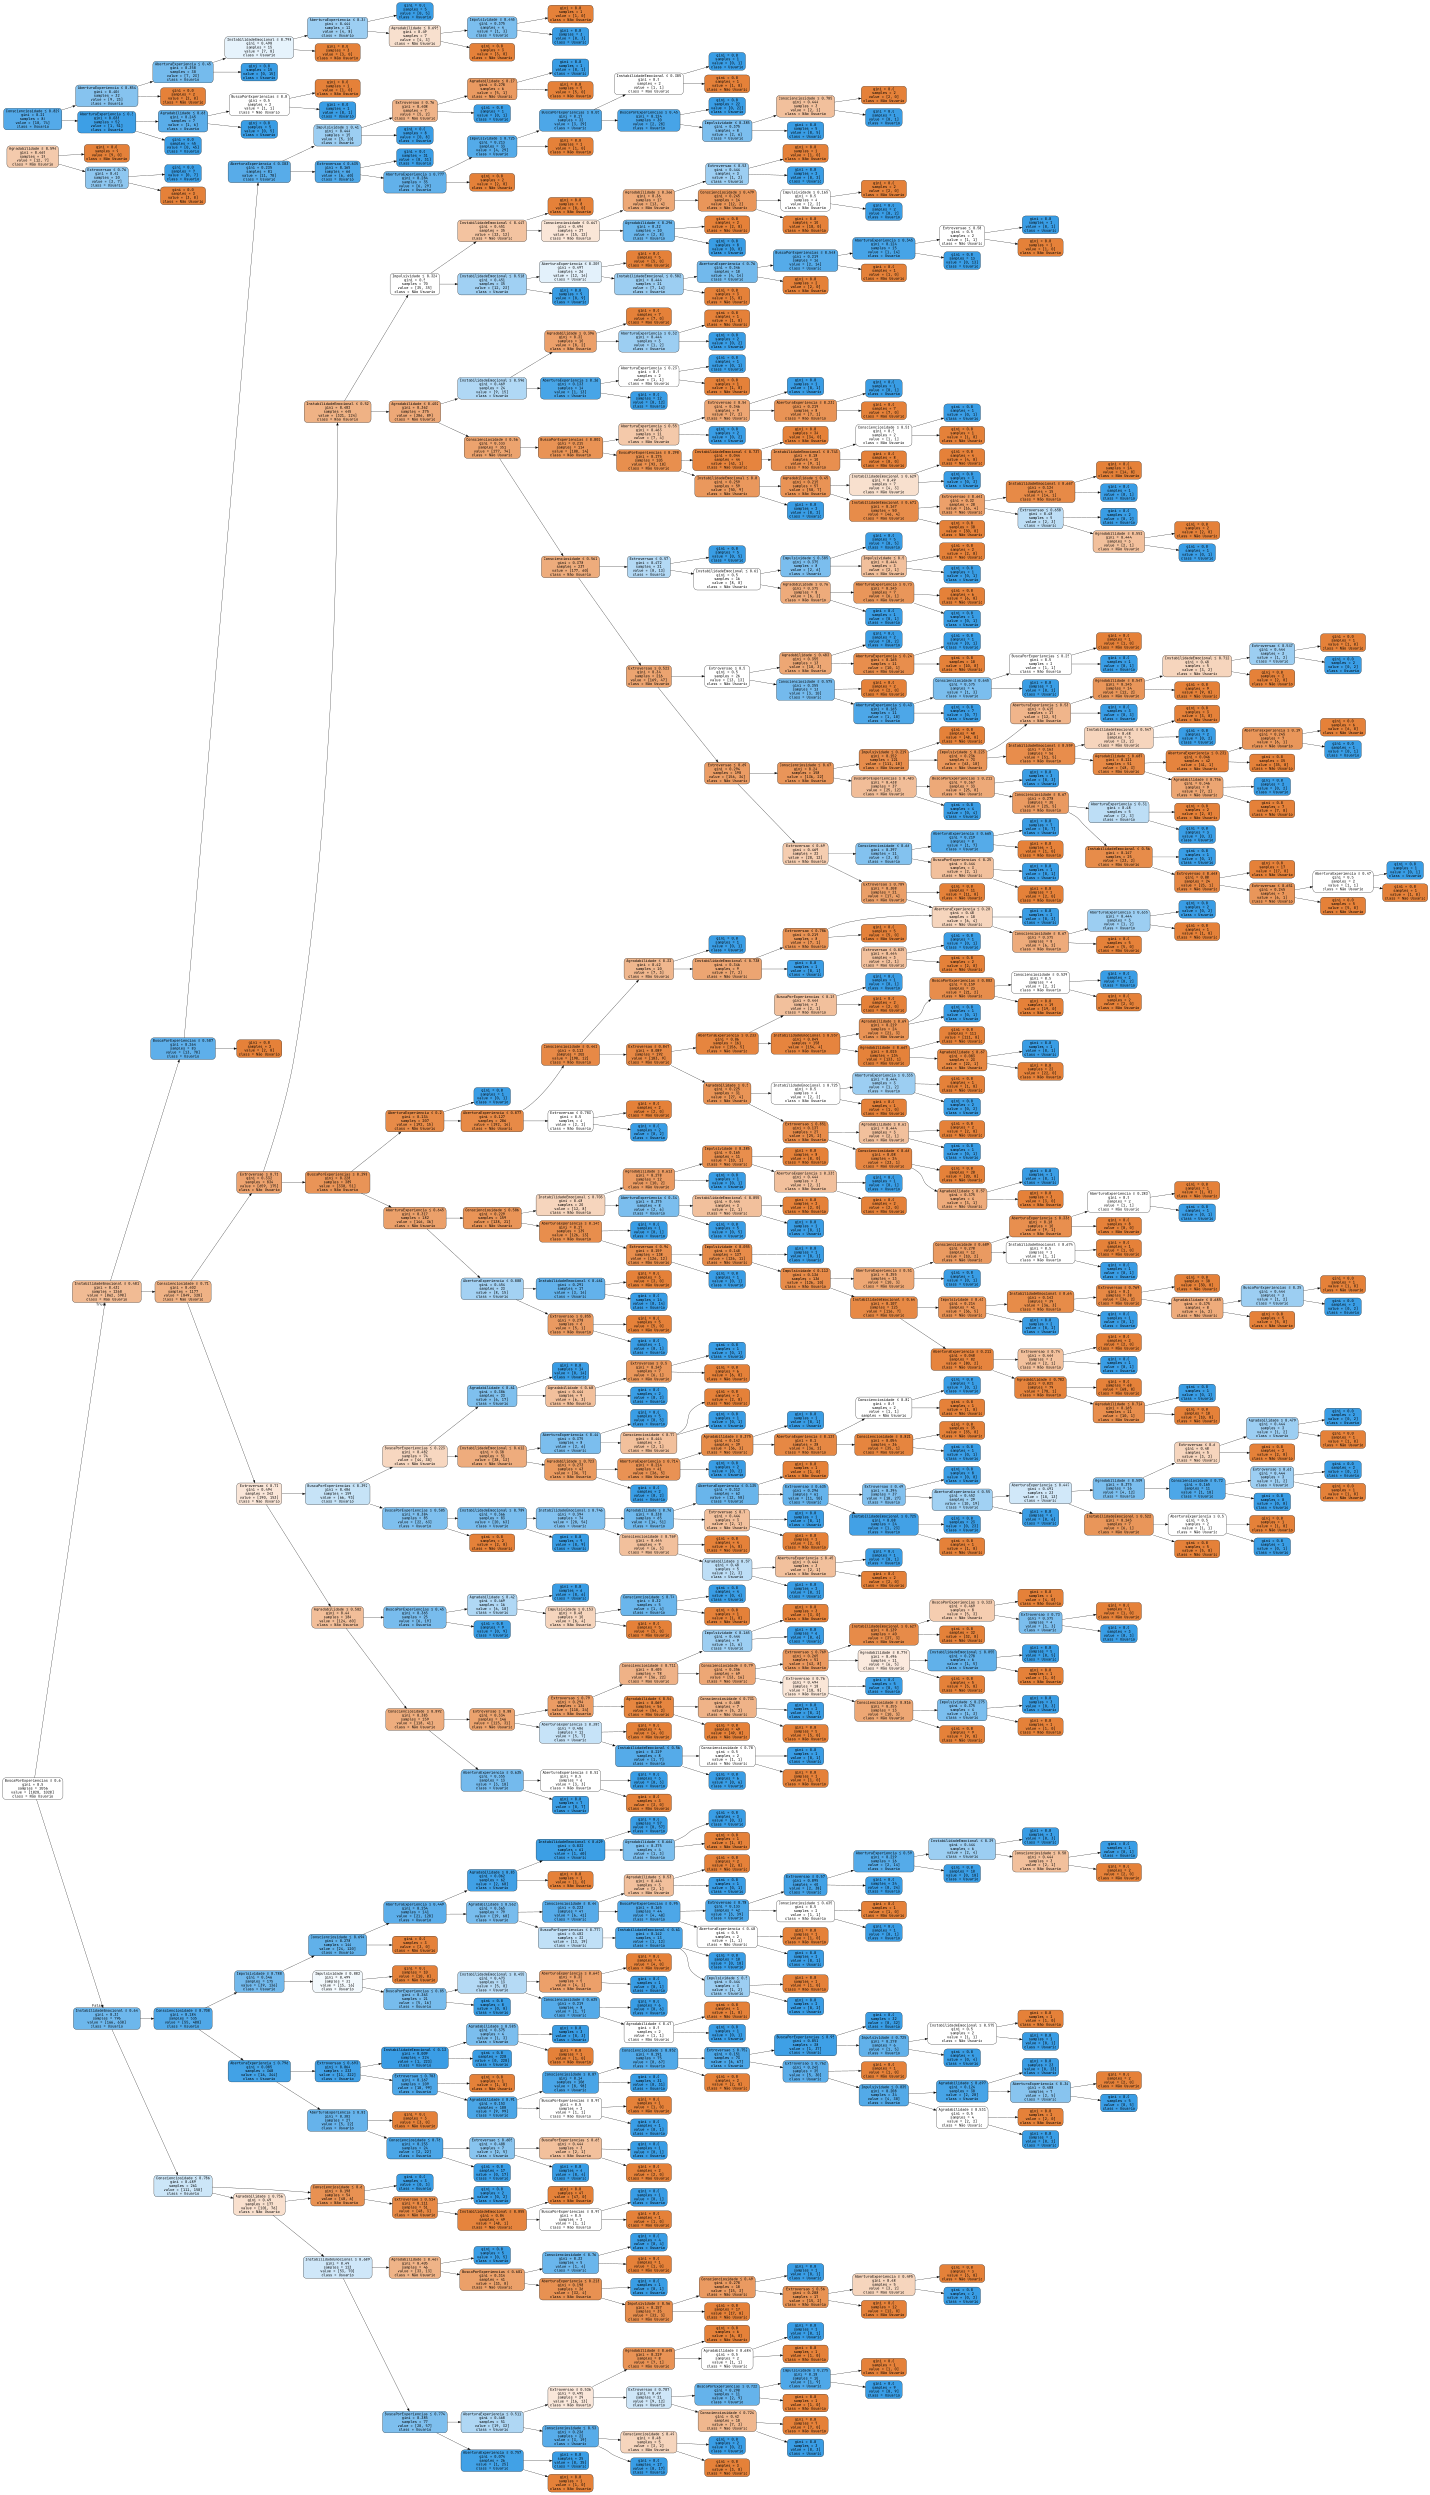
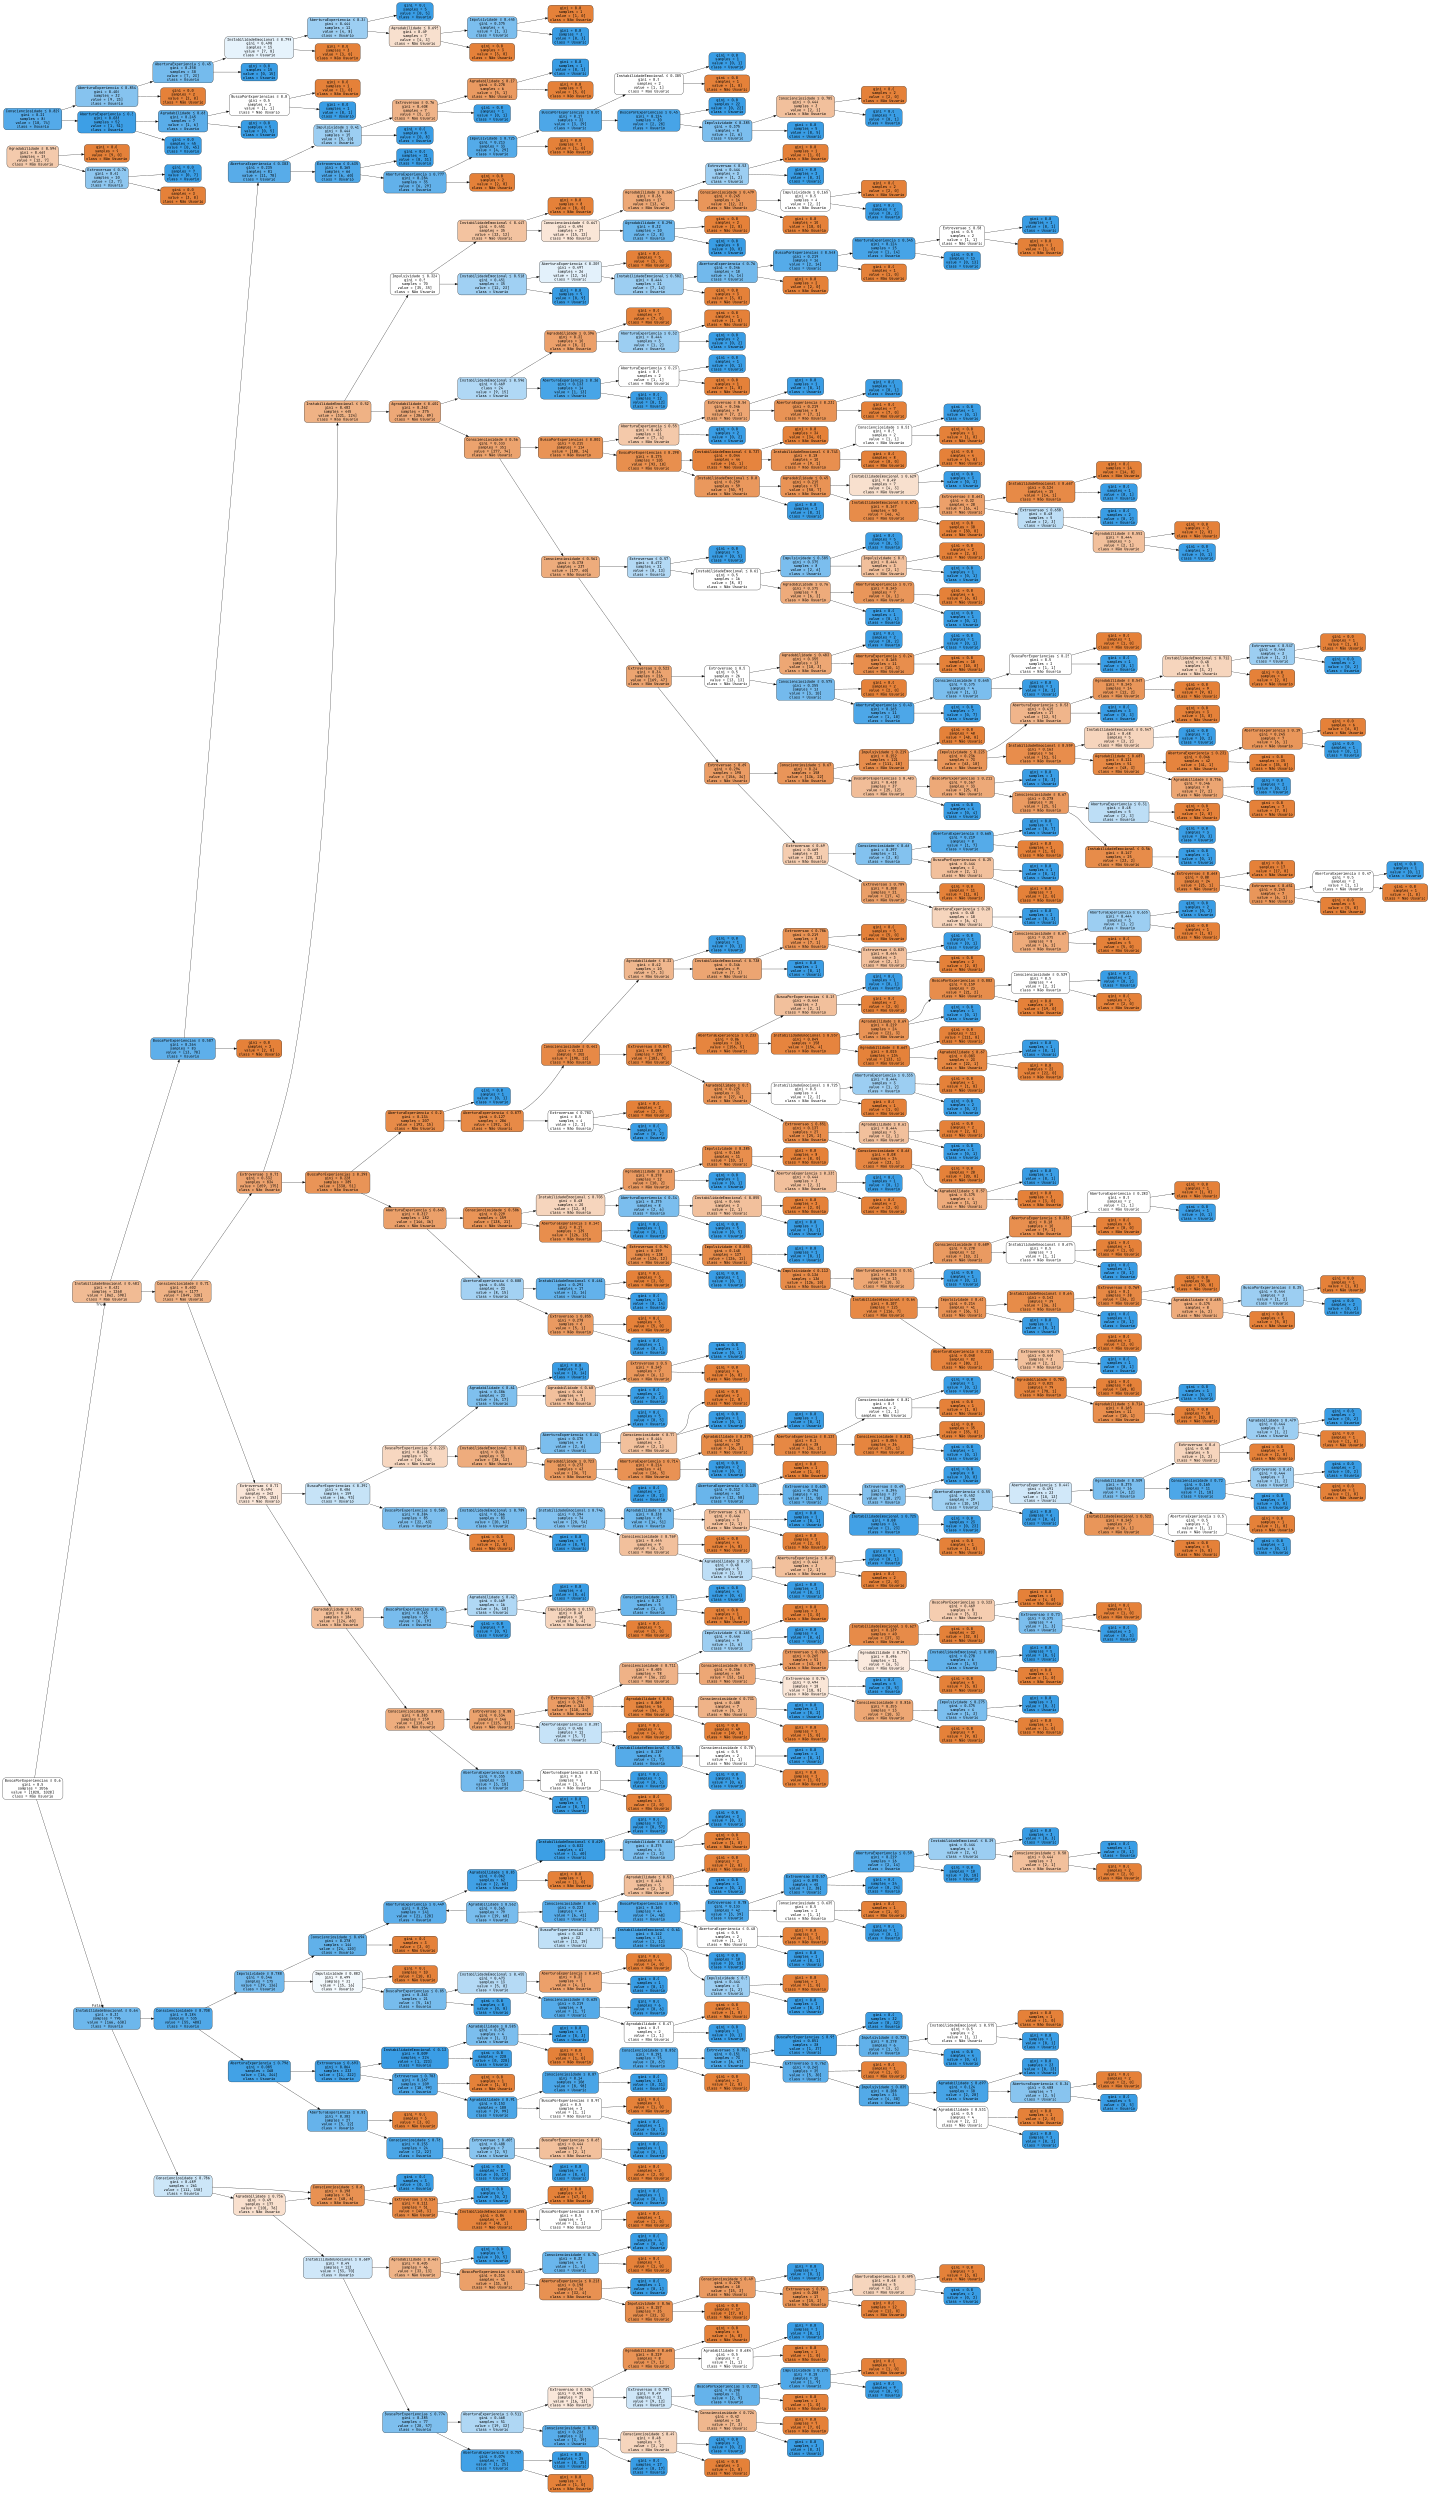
(492, 388) -> (492, 388)
(878, 918) -> (843, 948)
(455, 1914) -> (458, 1911)
(571, 1938) -> (571, 1938)
